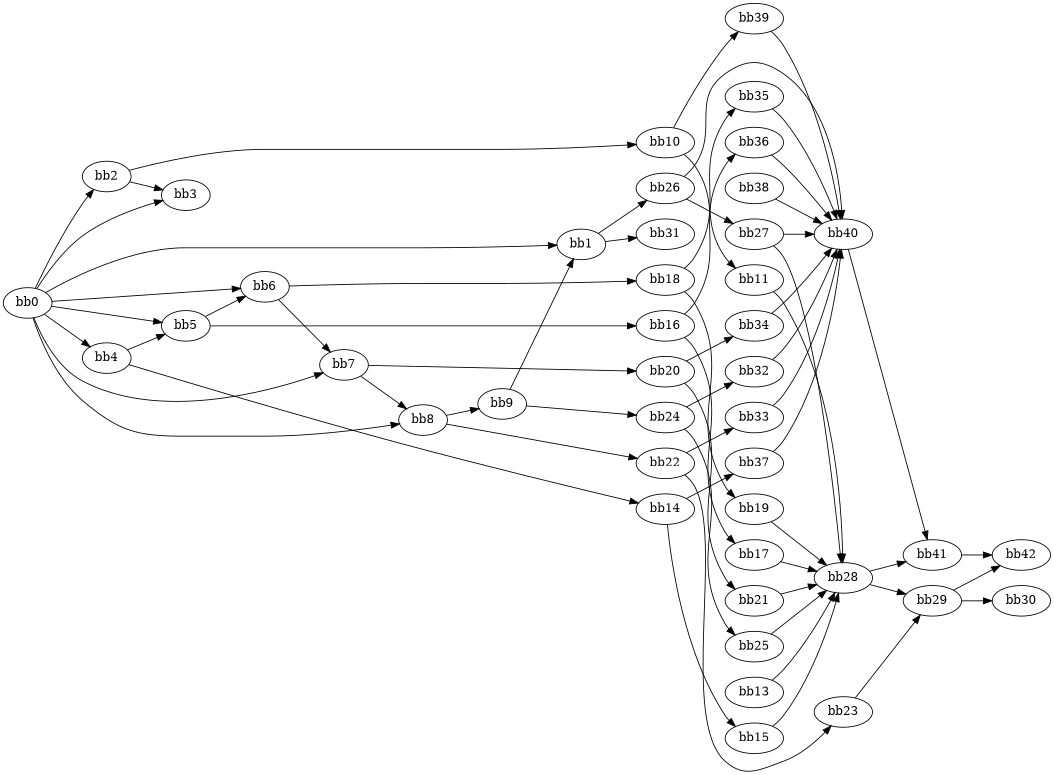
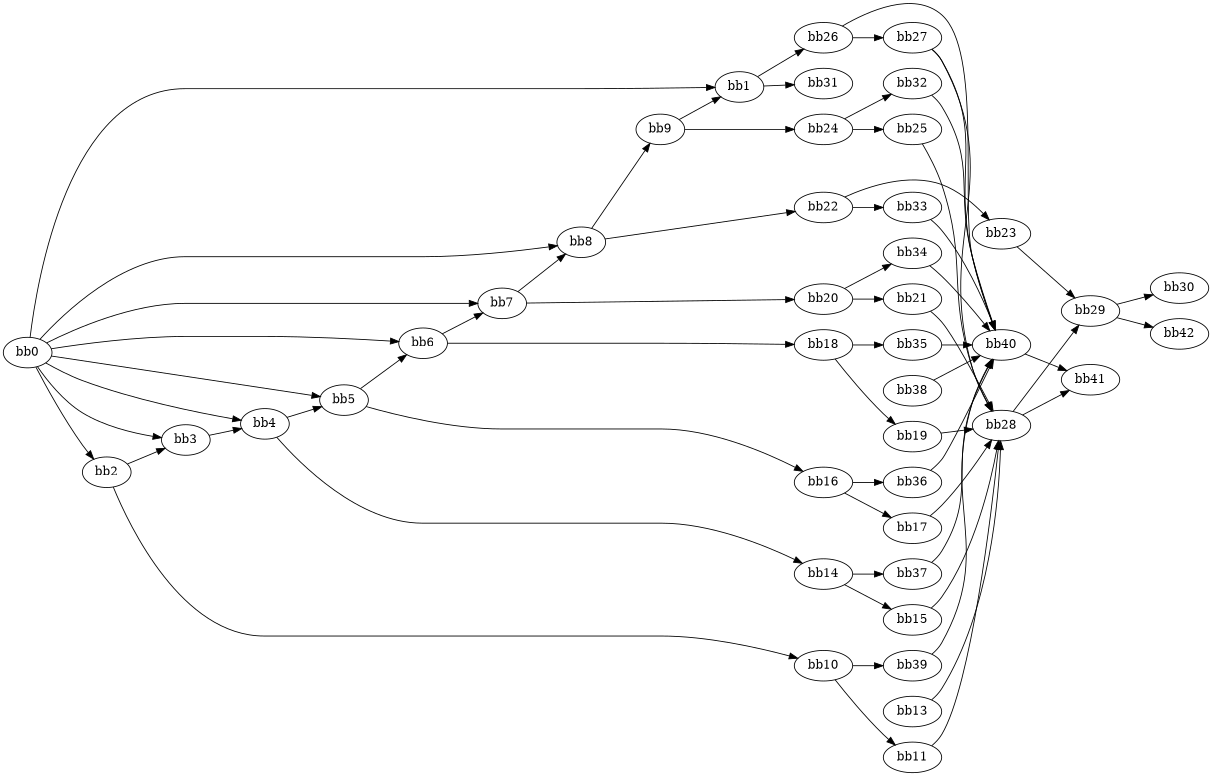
none -> (221, 433)
(973, 555) -> none
